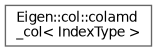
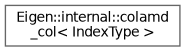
(78, 26) -> (93, 26)
